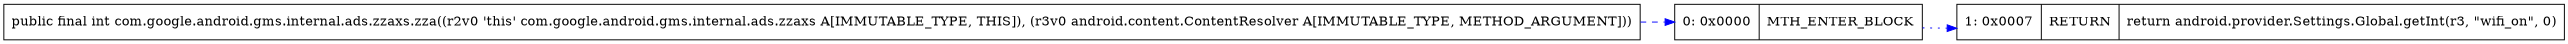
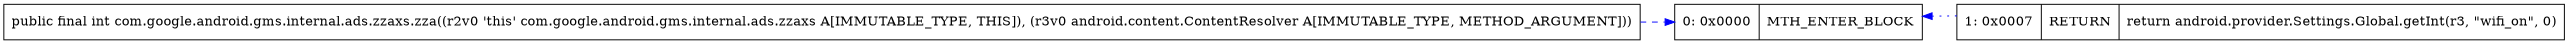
(1935, 28) -> (1944, 16)
